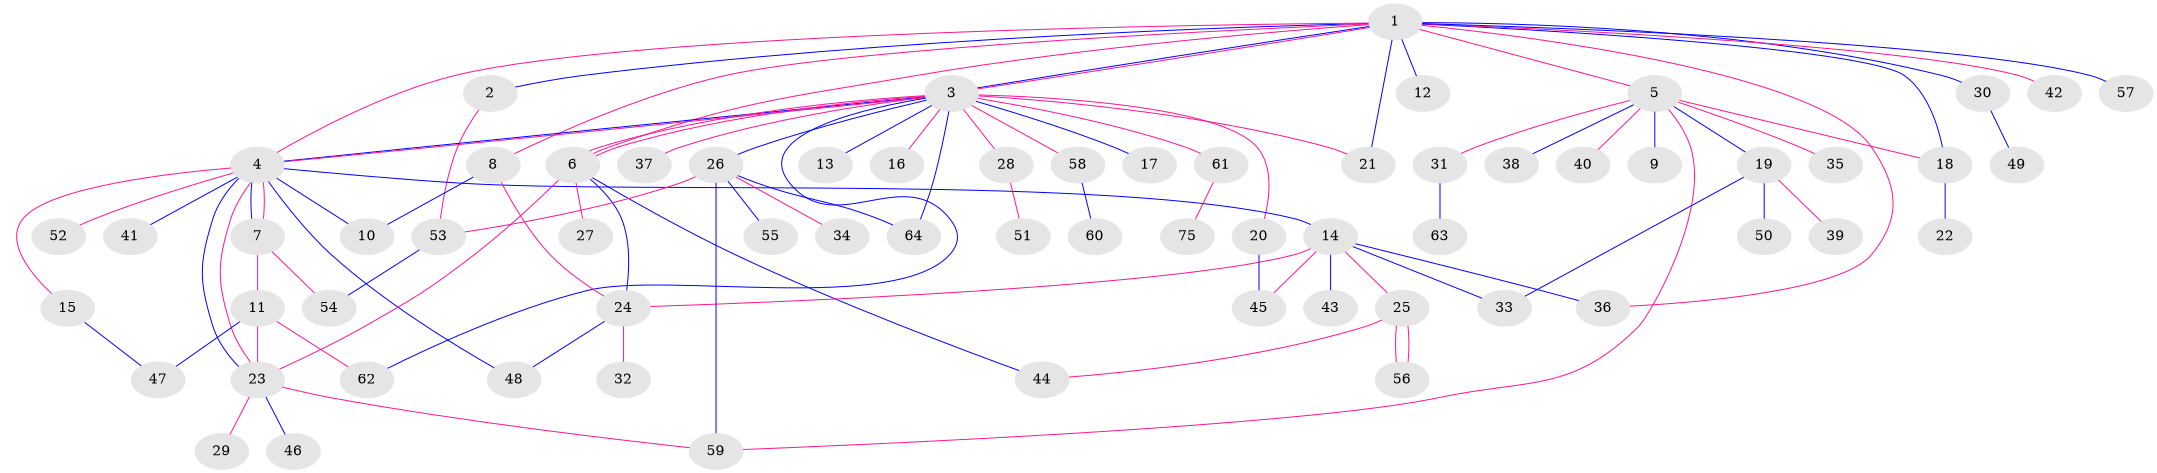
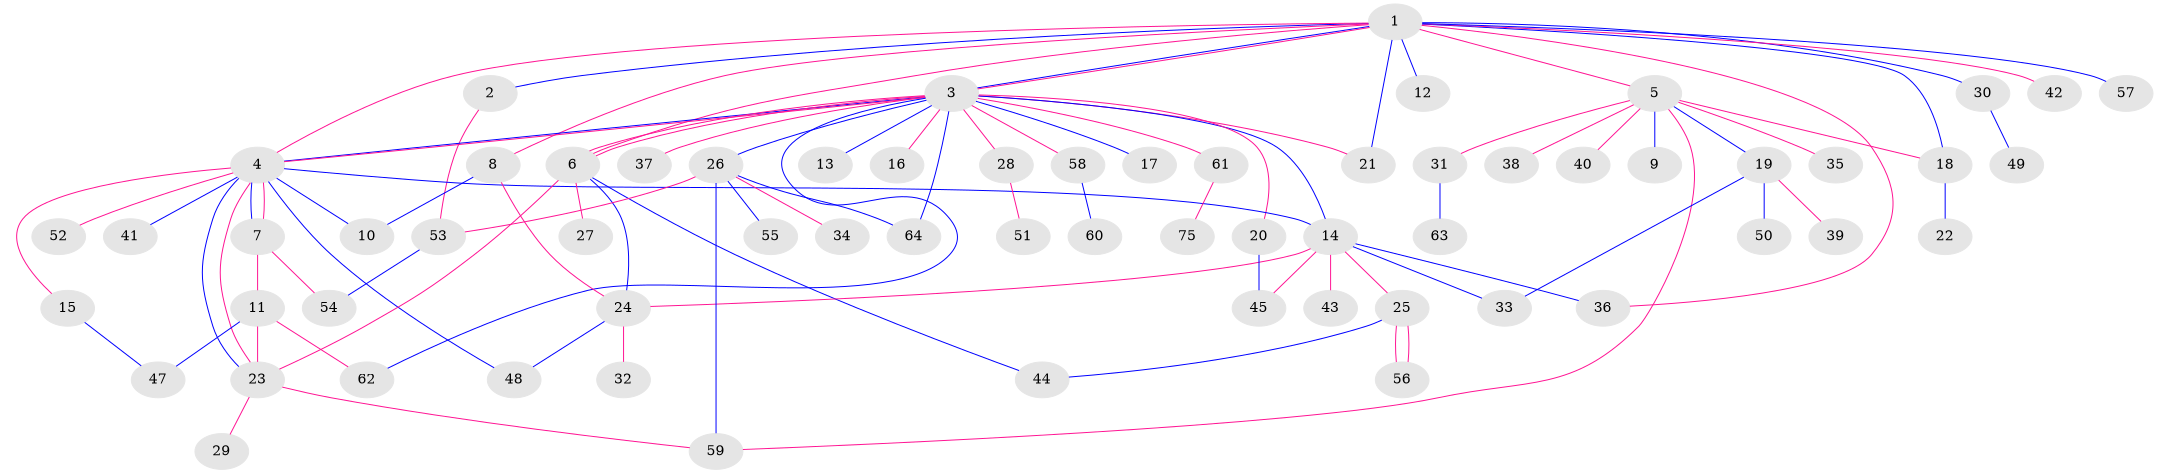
(1583, 129) -> (1583, 129)
none -> (1259, 139)
(1331, 273) -> (1331, 273)
(1227, 358) -> (1227, 358)
(293, 451) -> none
